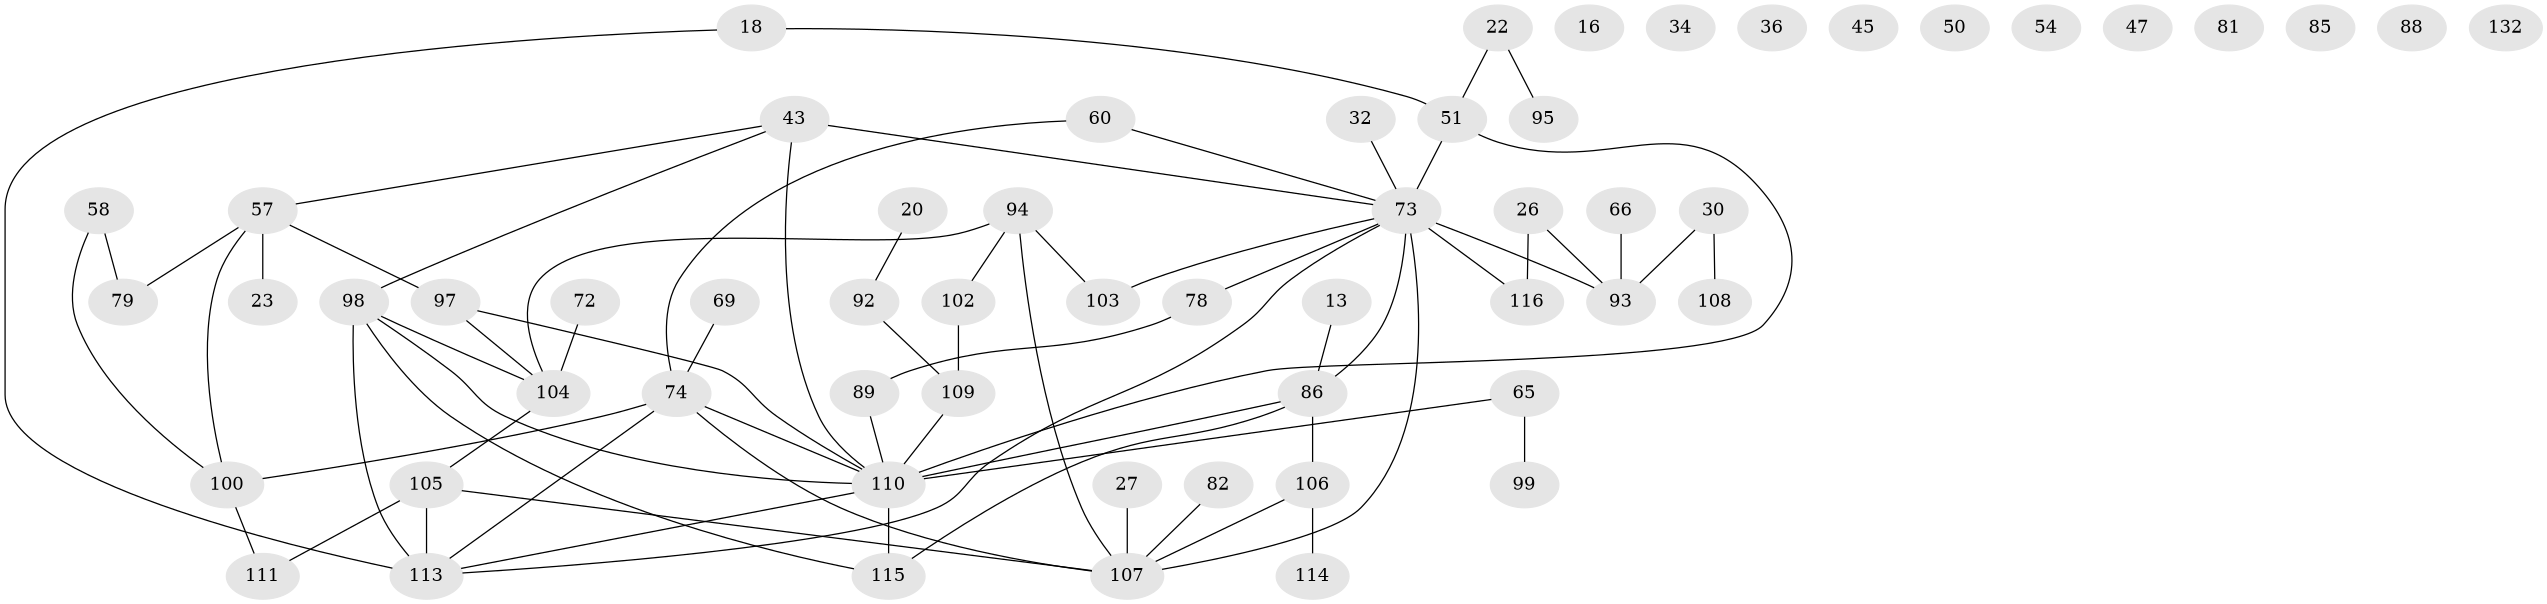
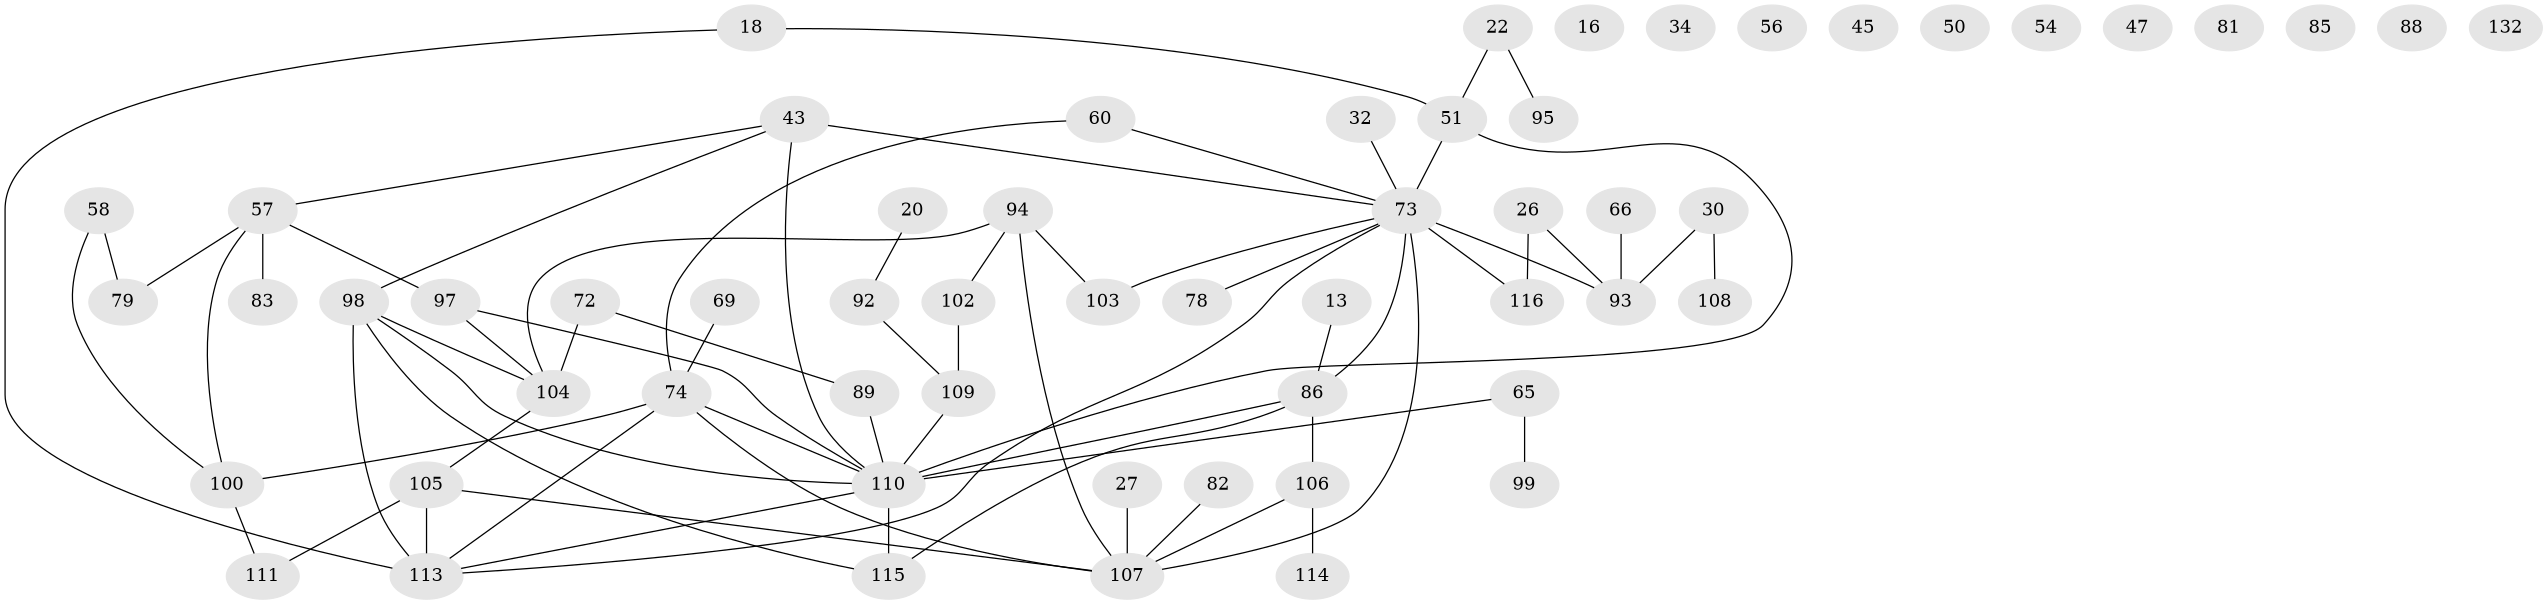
(1772, 28) -> (1772, 28)
(263, 302) -> (263, 302)
(1024, 349) -> (725, 348)
